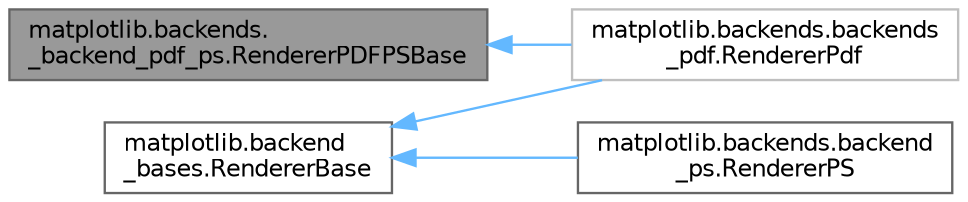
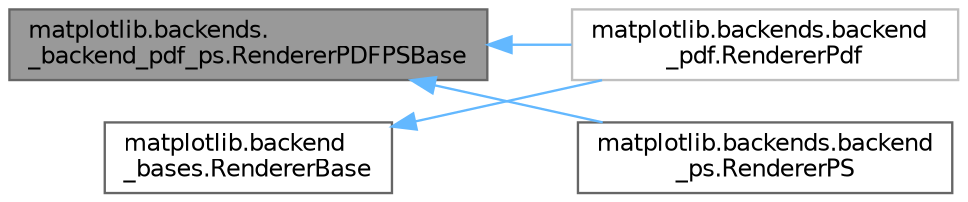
(765, 45) -> (765, 45)
(497, 158) -> (540, 108)
